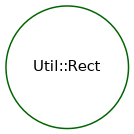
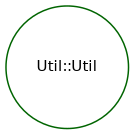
(67, 67) -> (67, 67)
